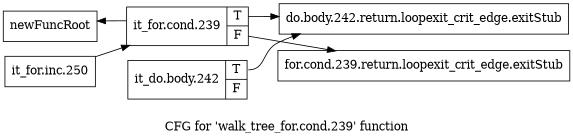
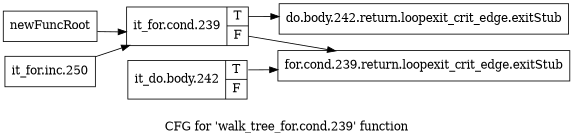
(116, 21) -> (108, 32)
(268, 51) -> (259, 70)
